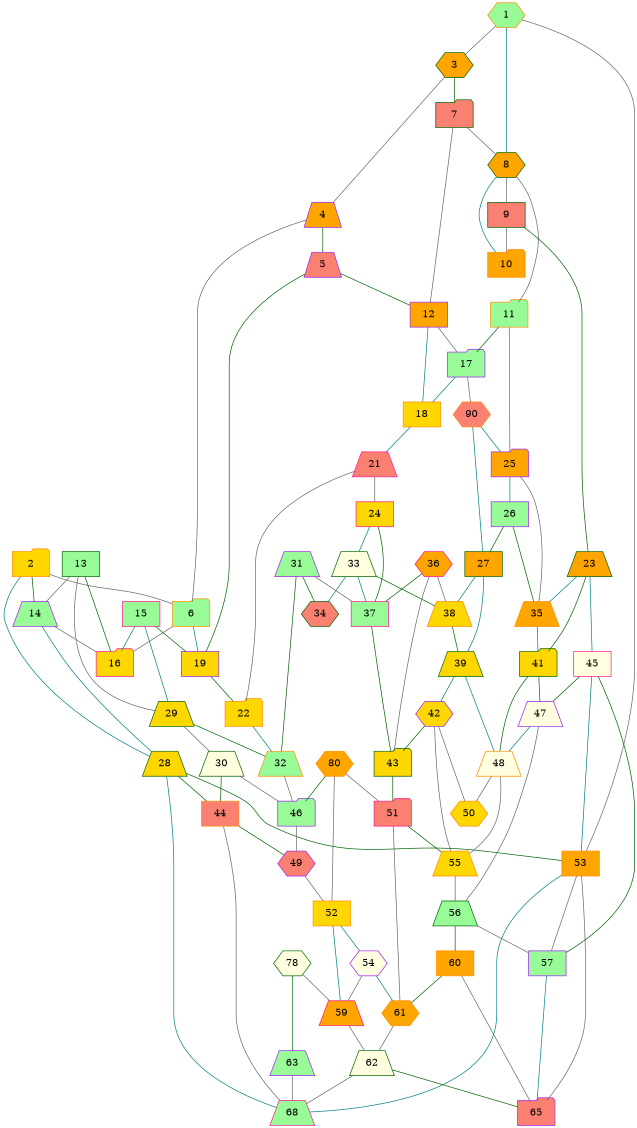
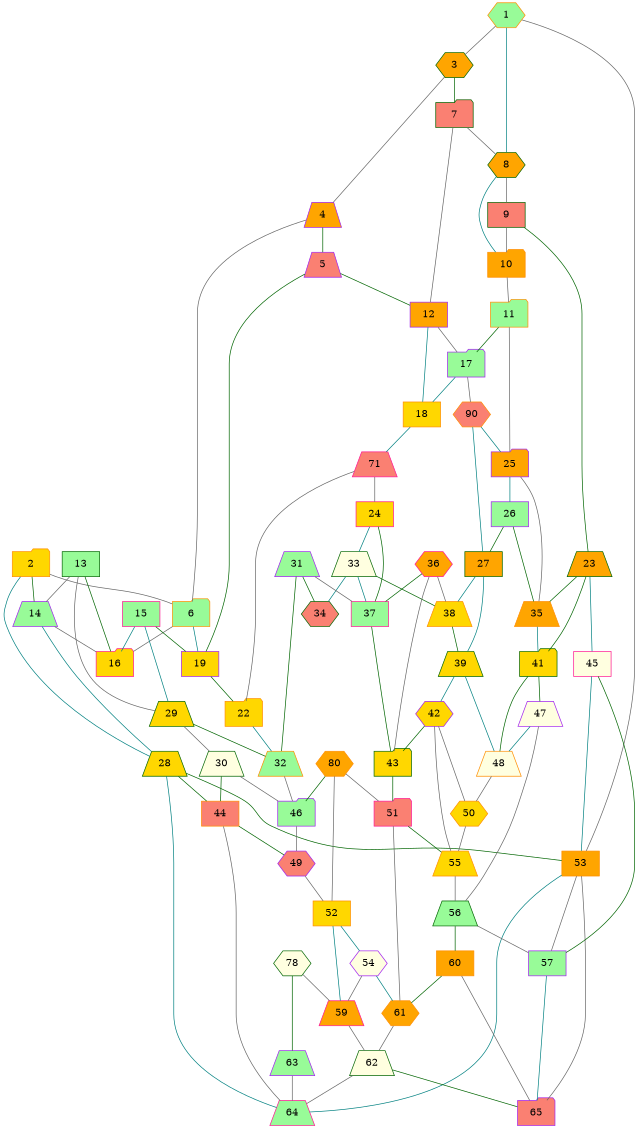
(538, 232) -> (508, 290)
(375, 464) -> (375, 464)
(563, 589) -> (563, 589)
(566, 689) -> none
(496, 820) -> (462, 839)
(292, 1113) -> (292, 1113)
